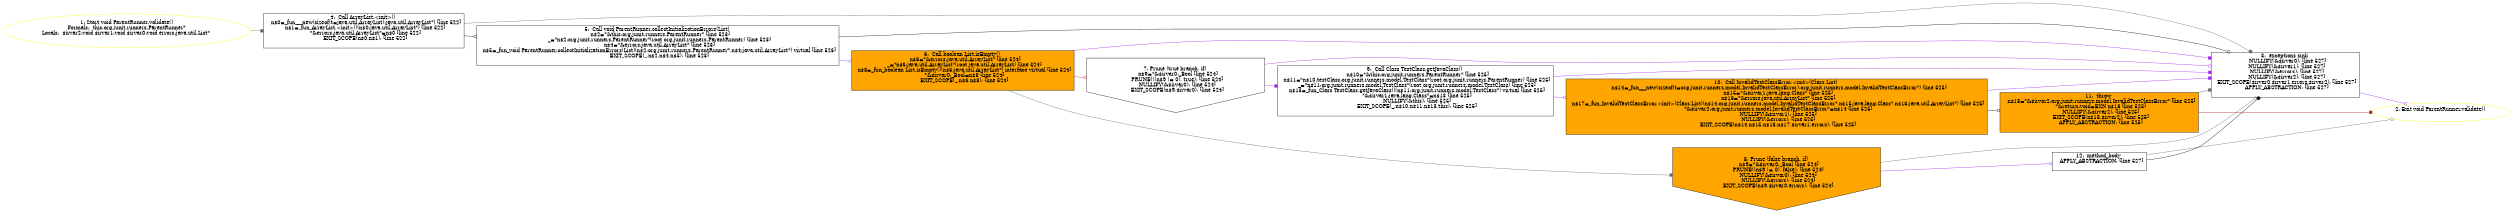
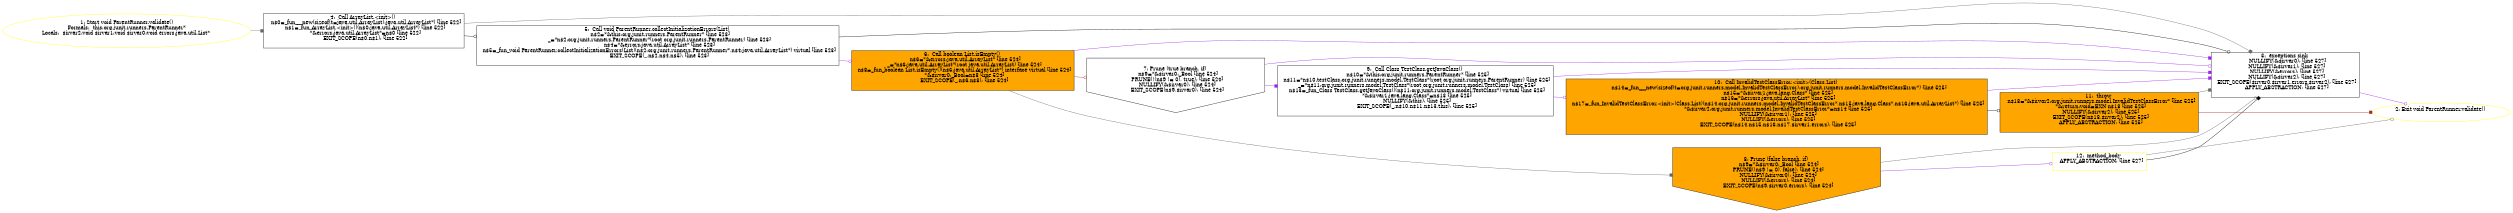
(2099, 162) -> (2099, 162)
